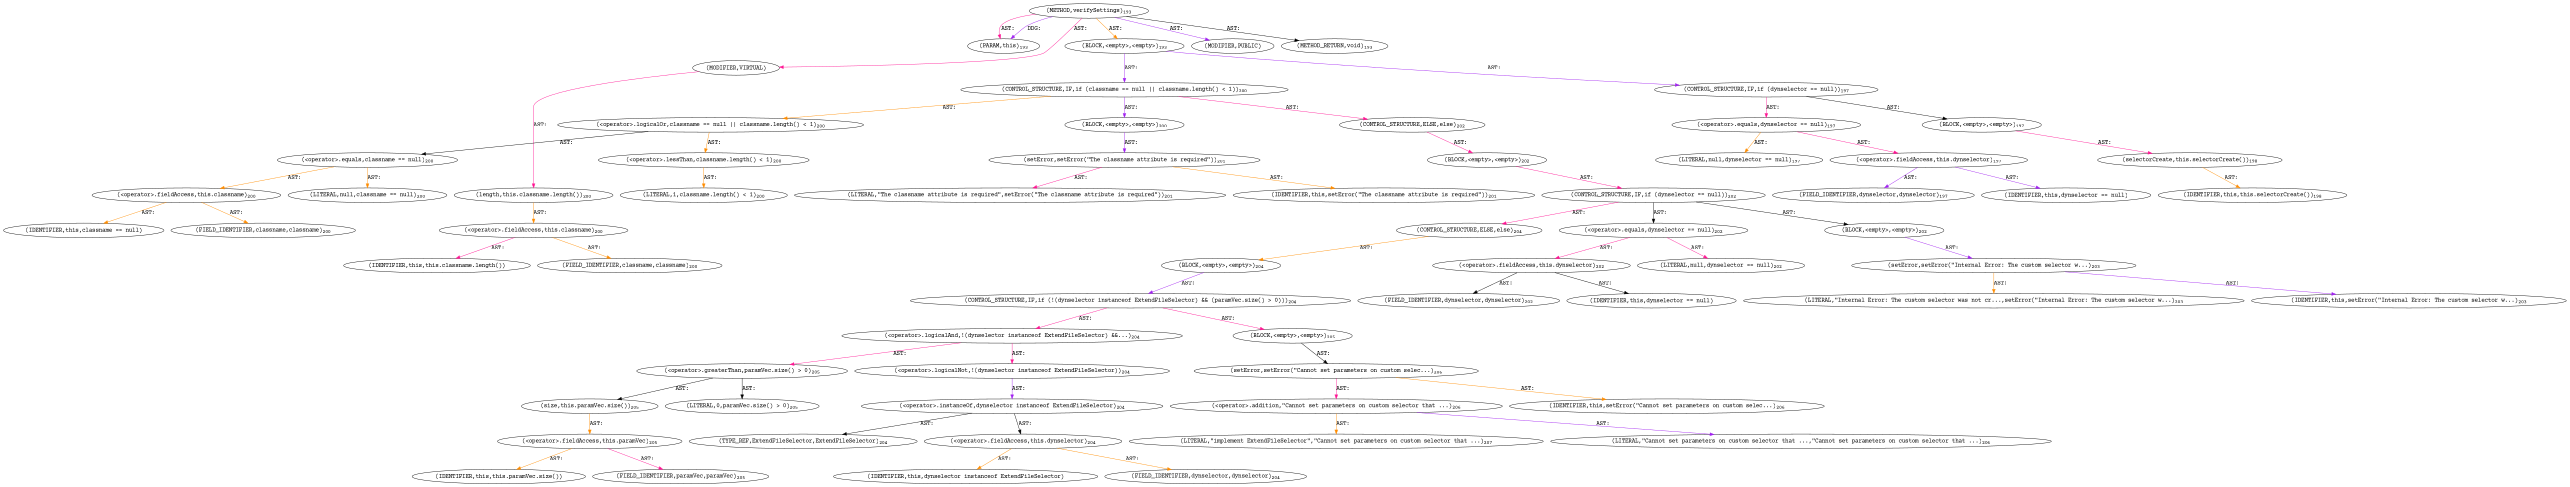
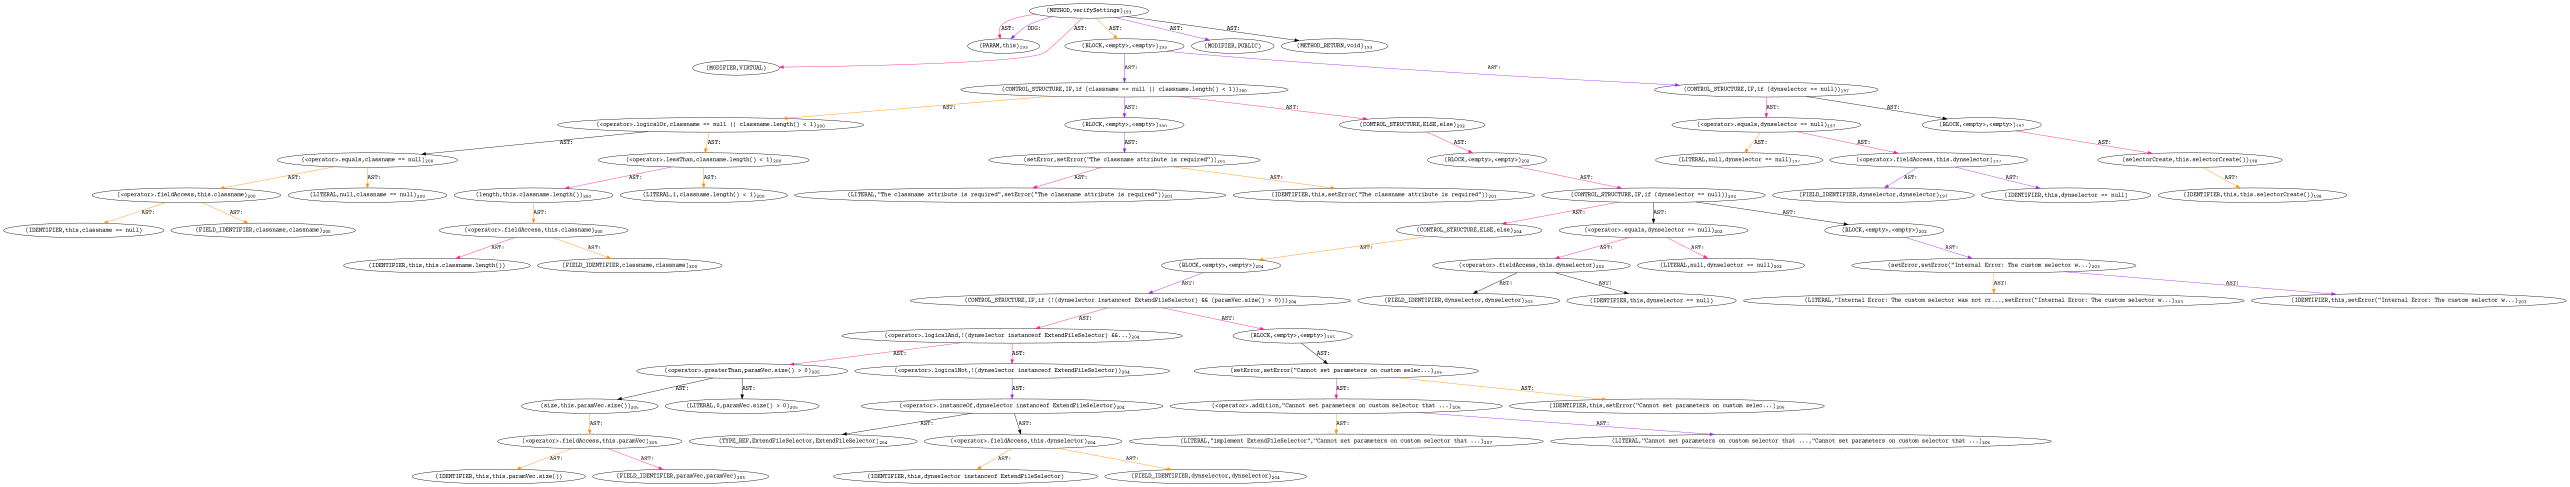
(576, 89) -> (620, 177)
